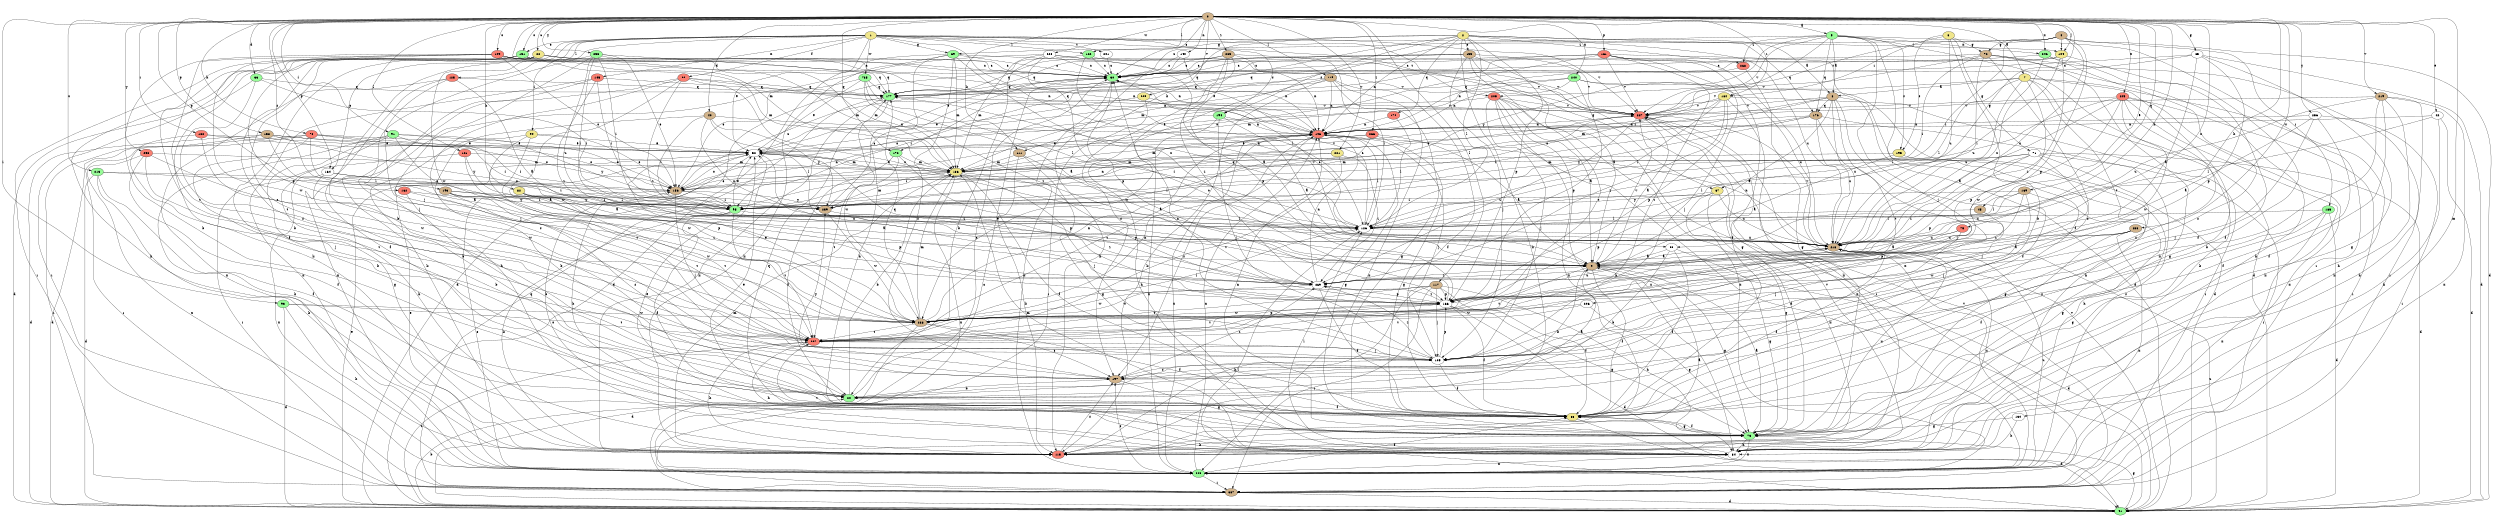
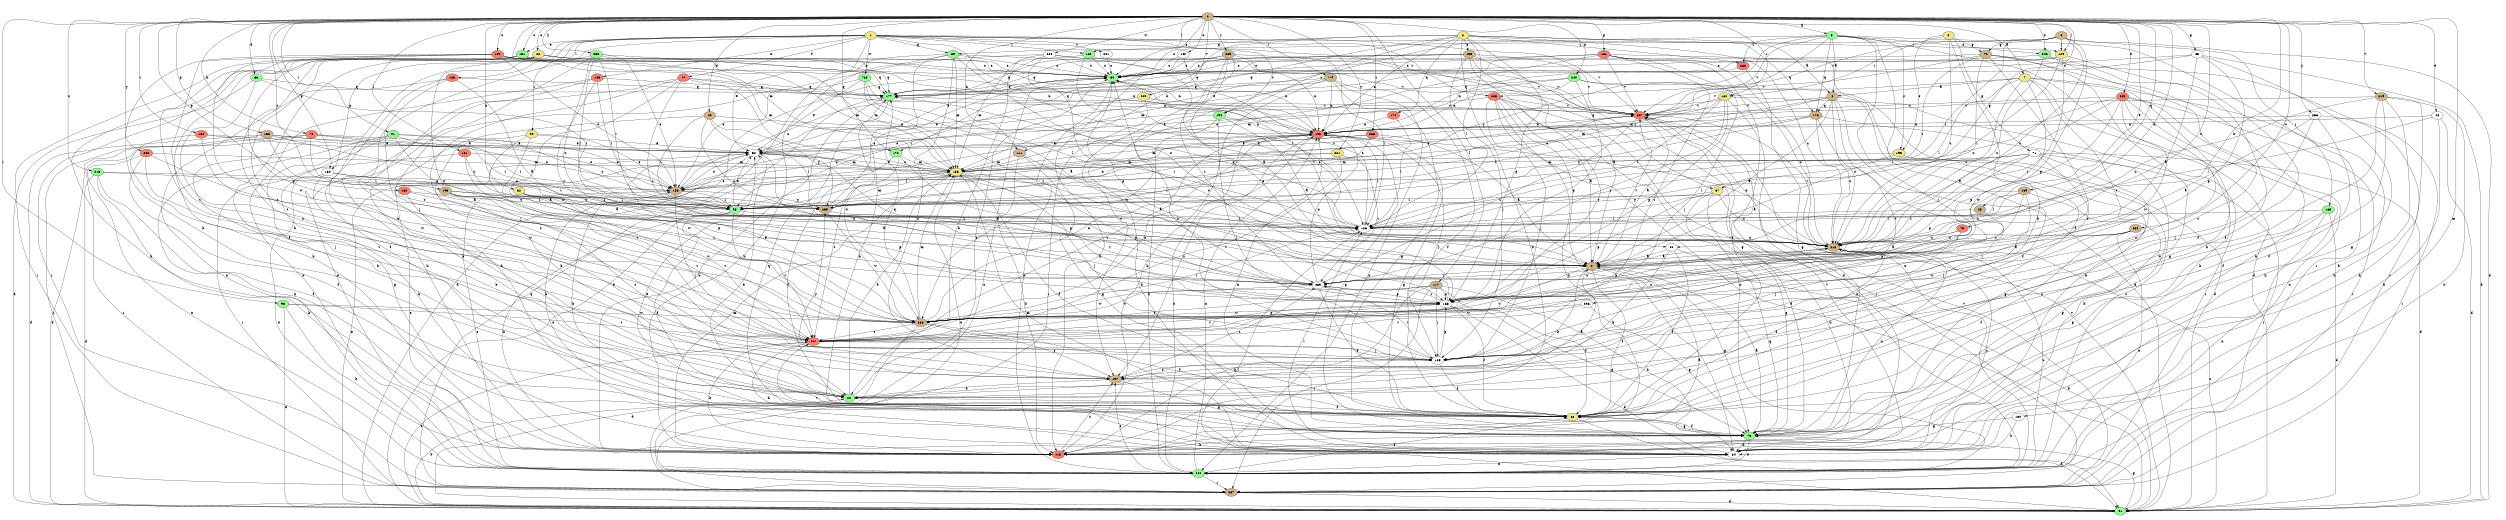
(425, 200) -> (425, 200)
